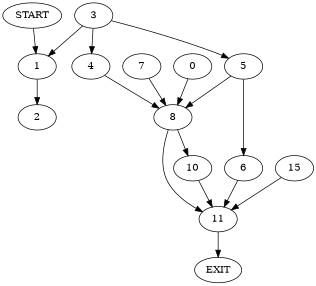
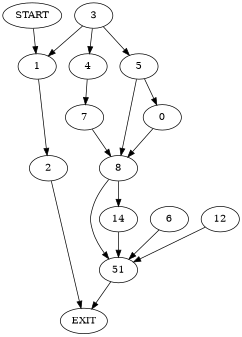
(129, 90) -> (87, 88)
(244, 114) -> (149, 89)
(193, 168) -> (118, 219)
(295, 168) -> (220, 219)
(218, 219) -> (118, 270)
none -> (65, 241)
